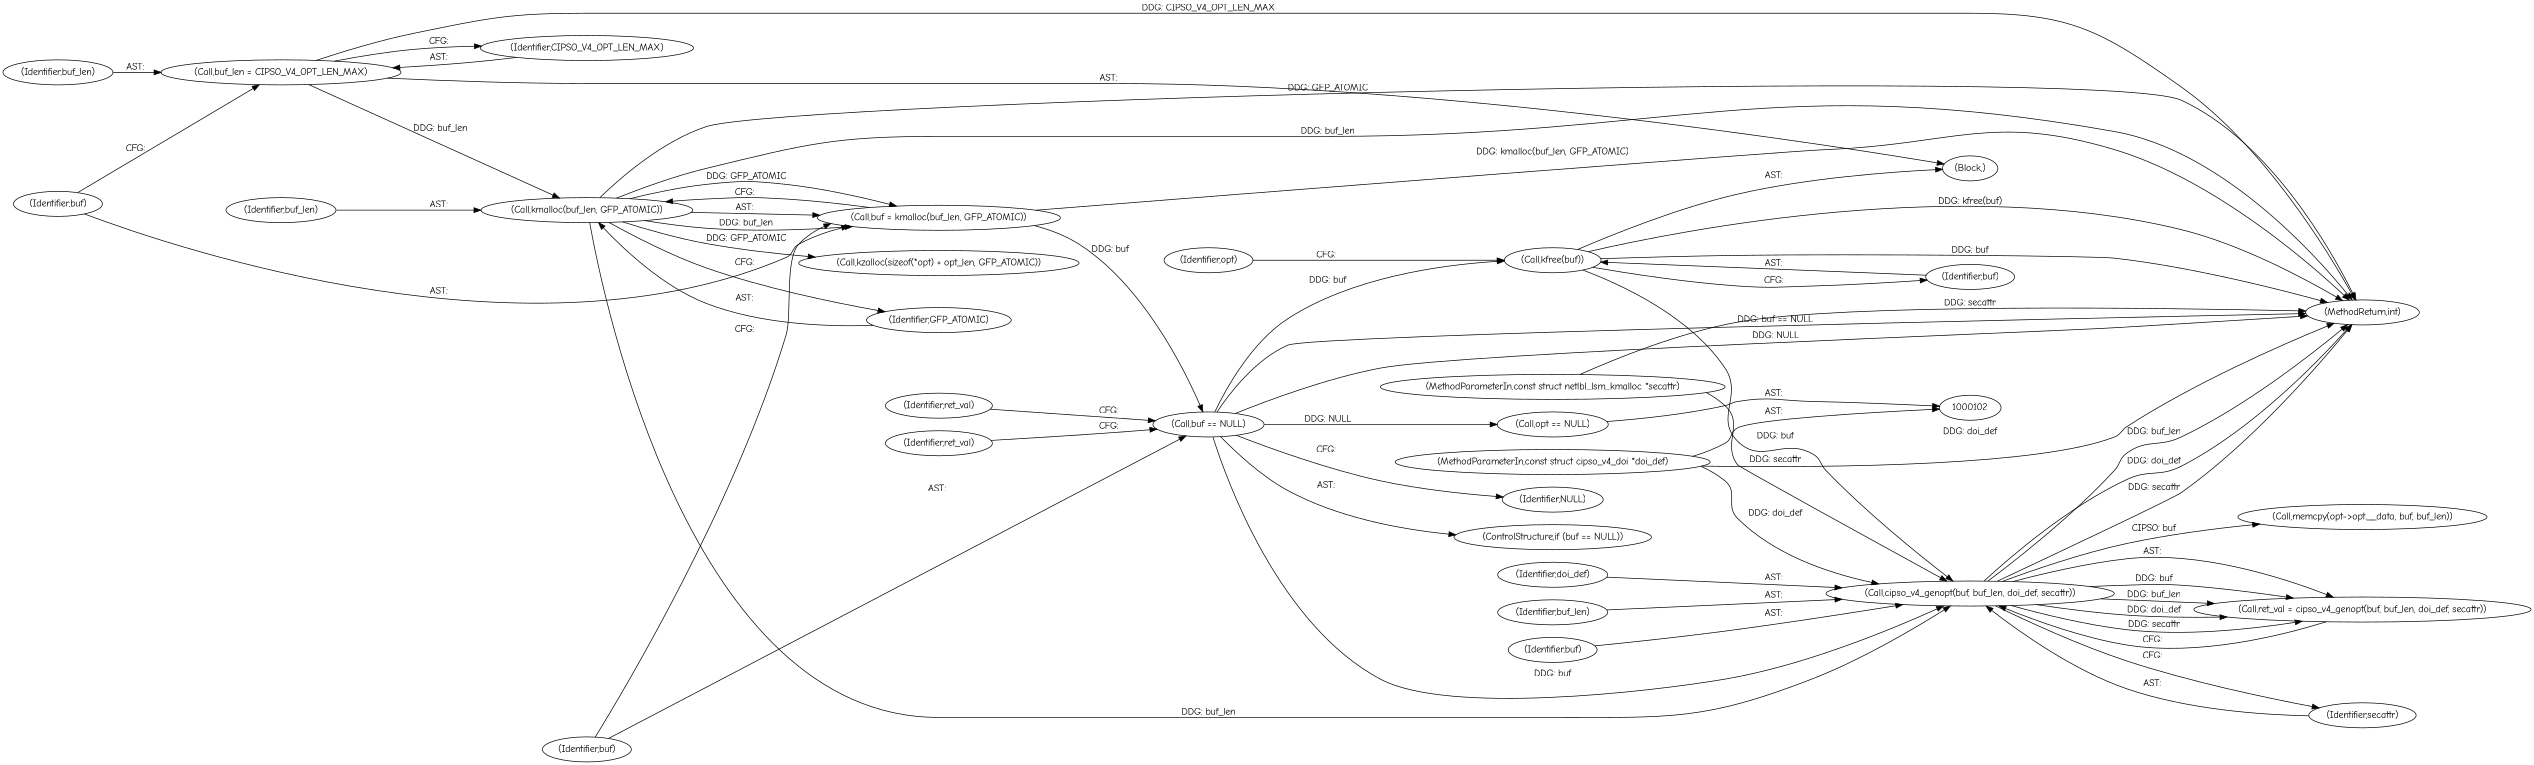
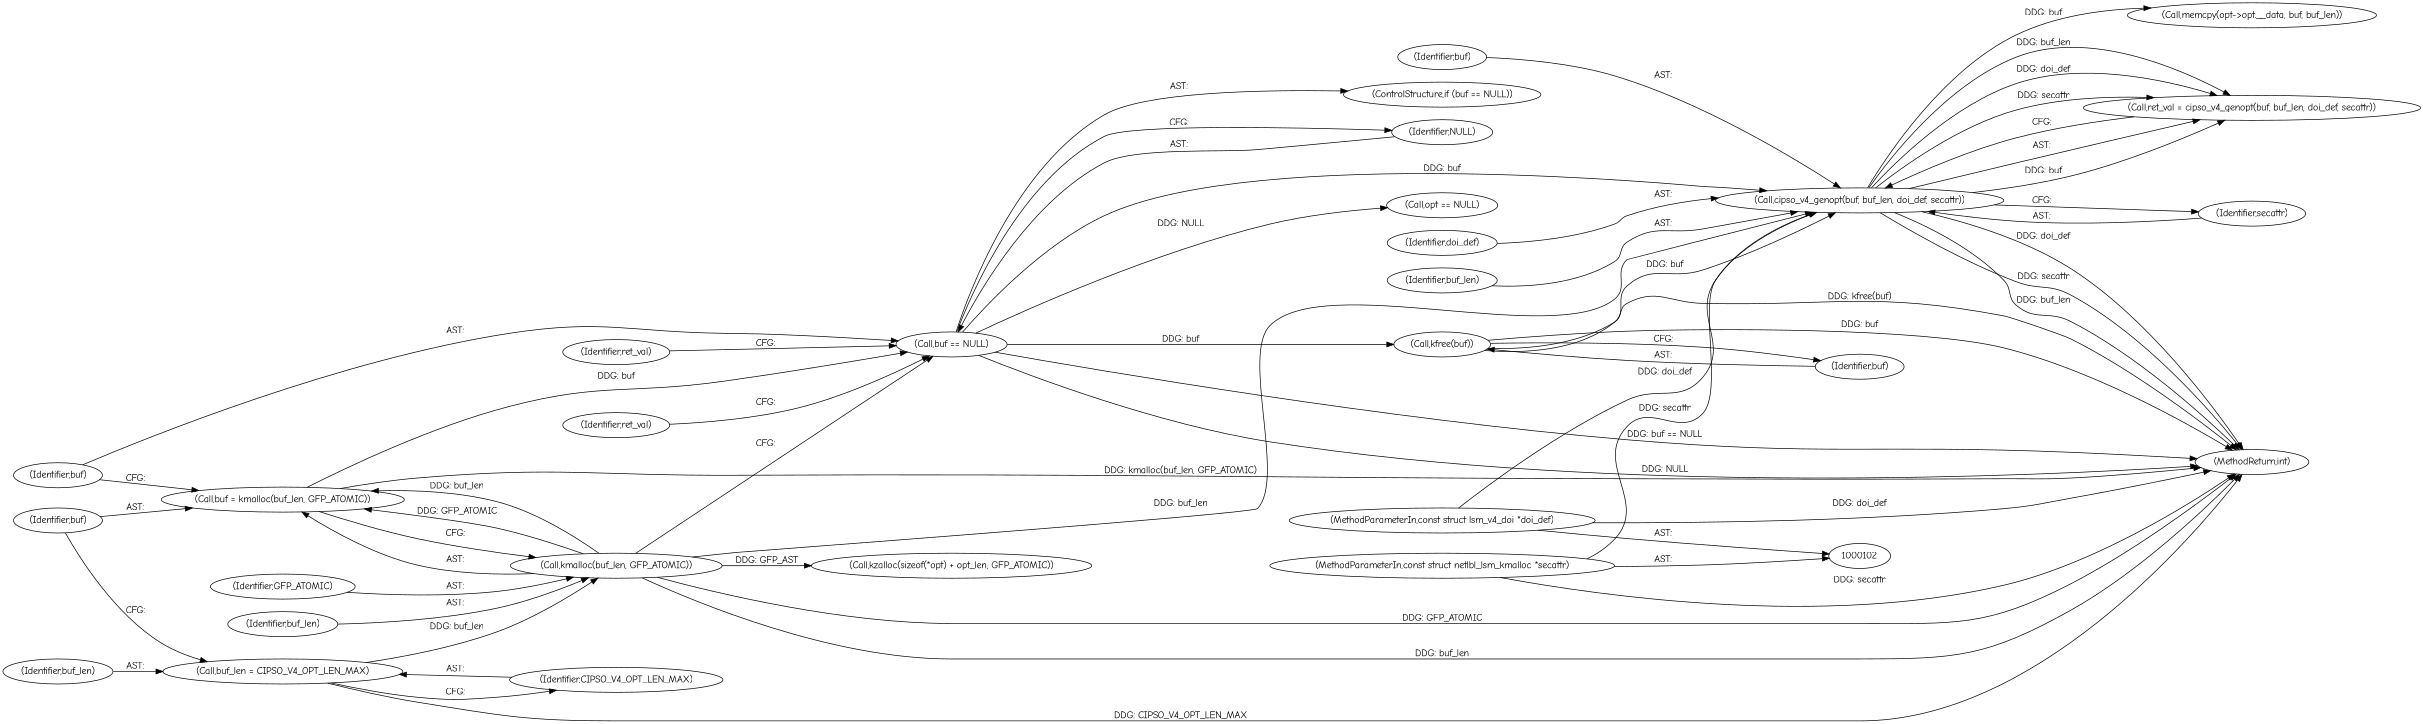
none -> (1140, 154)
(1970, 168) -> none
(746, 238) -> (767, 560)
(1209, 260) -> none
(739, 279) -> (781, 457)
(1769, 399) -> (1718, 564)
(1553, 462) -> (1442, 520)
(2154, 528) -> (2044, 13)
